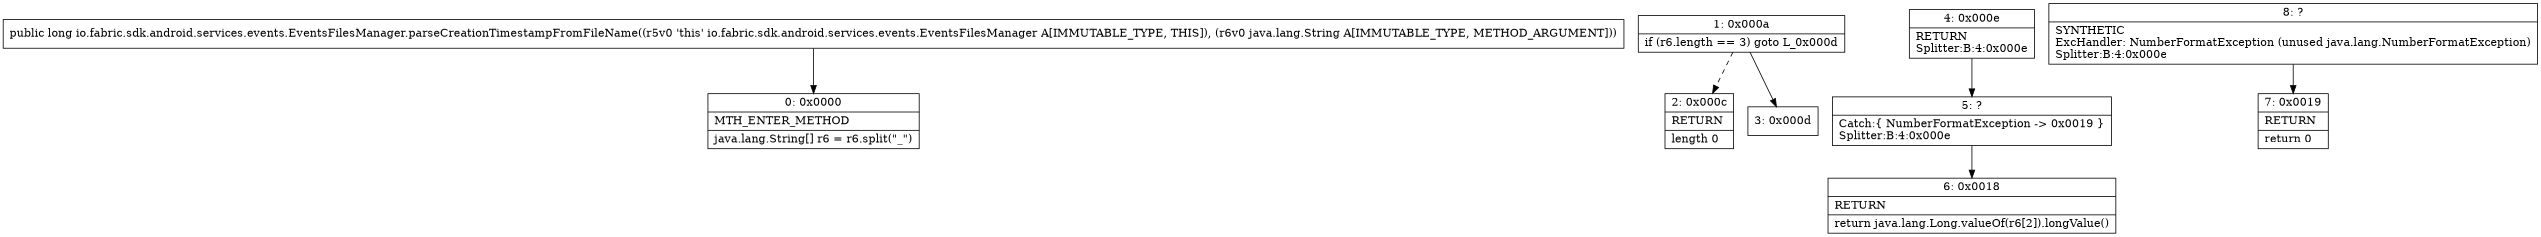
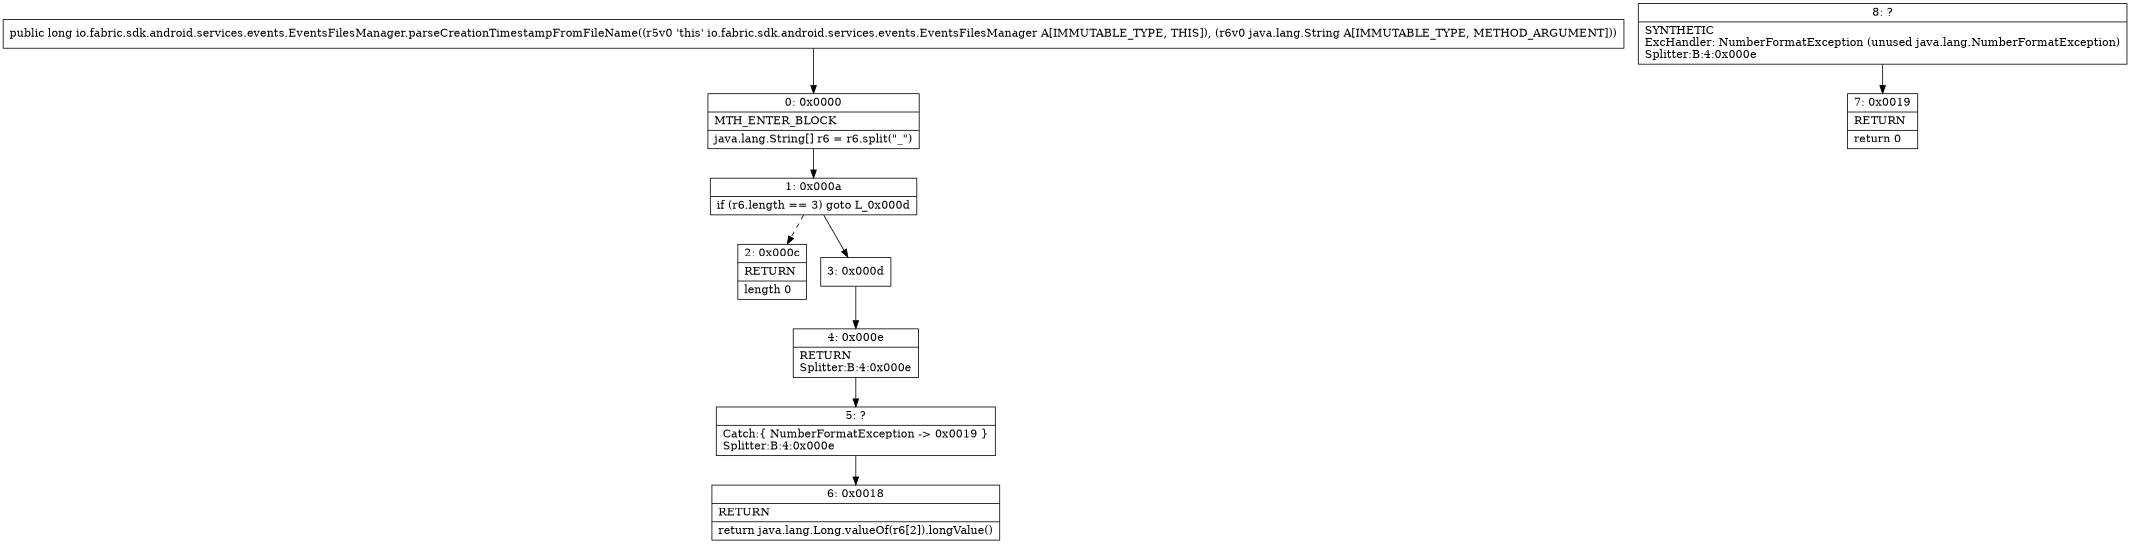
(782, 121) -> (776, 121)
none -> (814, 159)
none -> (856, 304)
